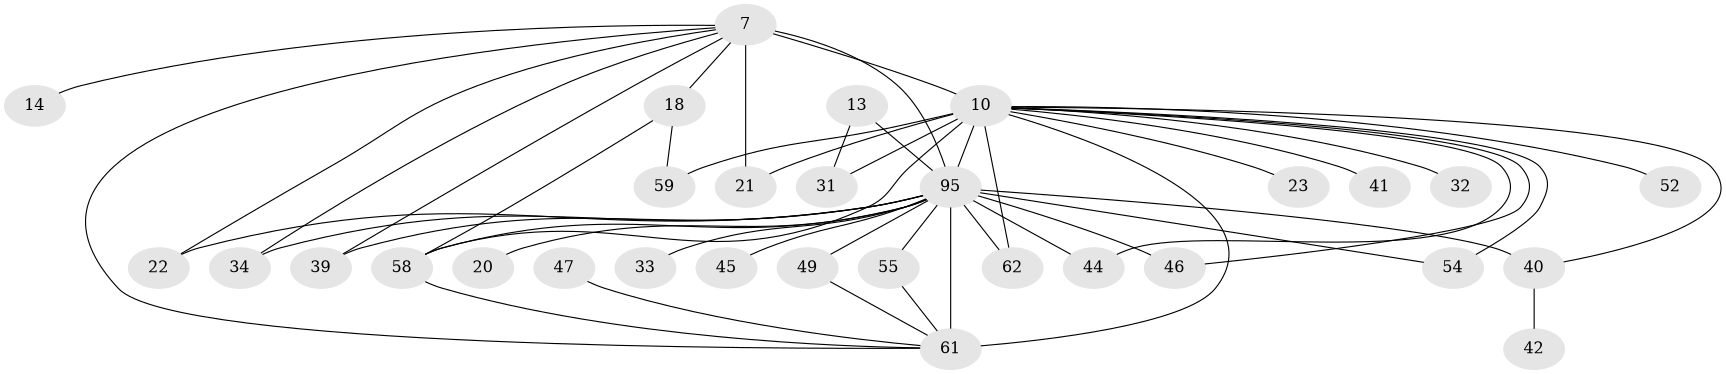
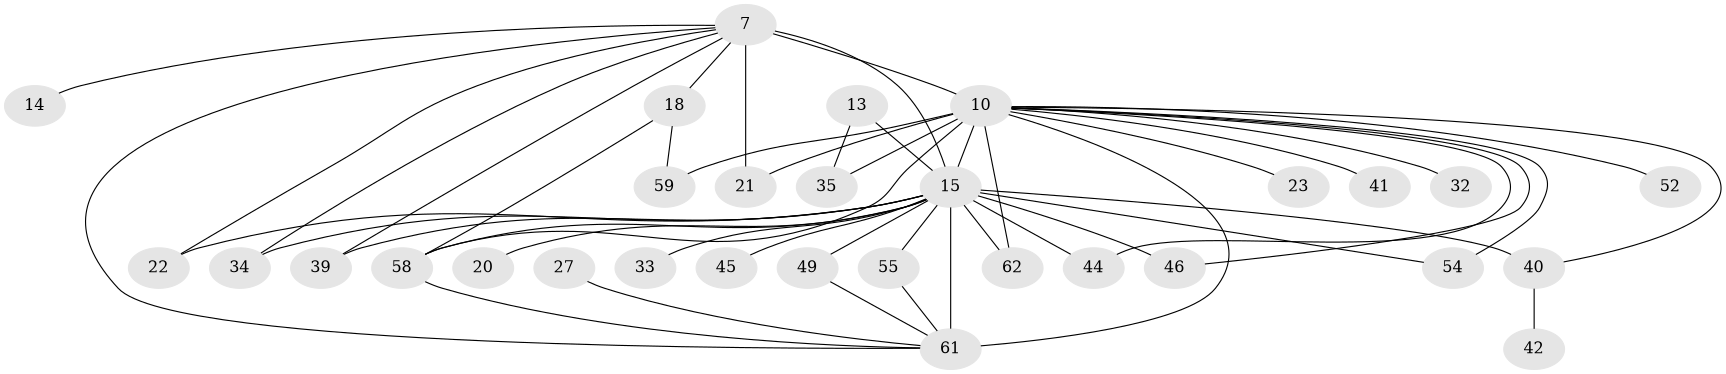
(827, 187) -> (827, 187)
(951, 187) -> (951, 187)
(564, 268) -> (564, 268)
